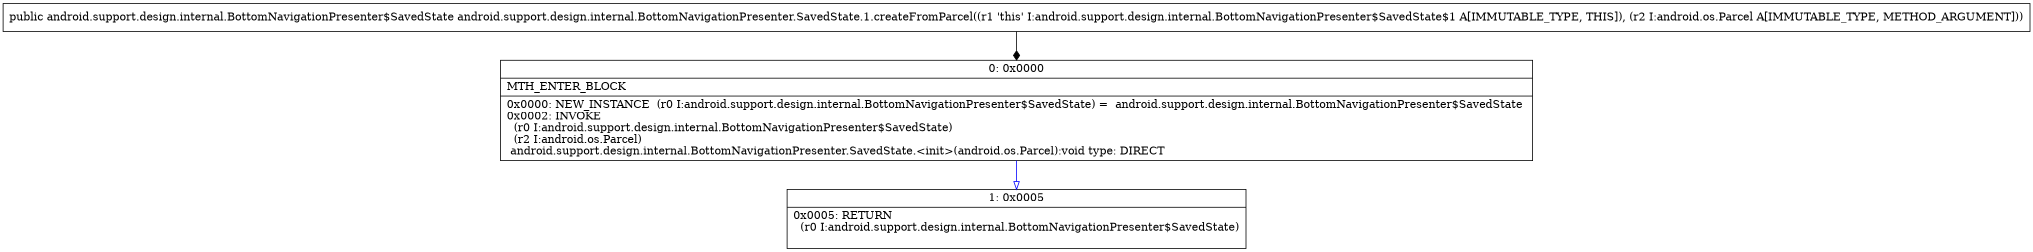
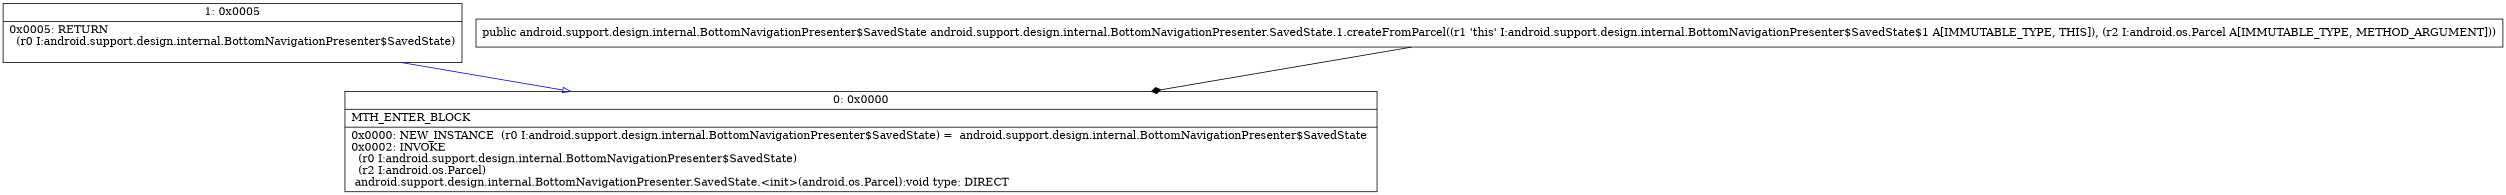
(1017, 171) -> (482, 76)
